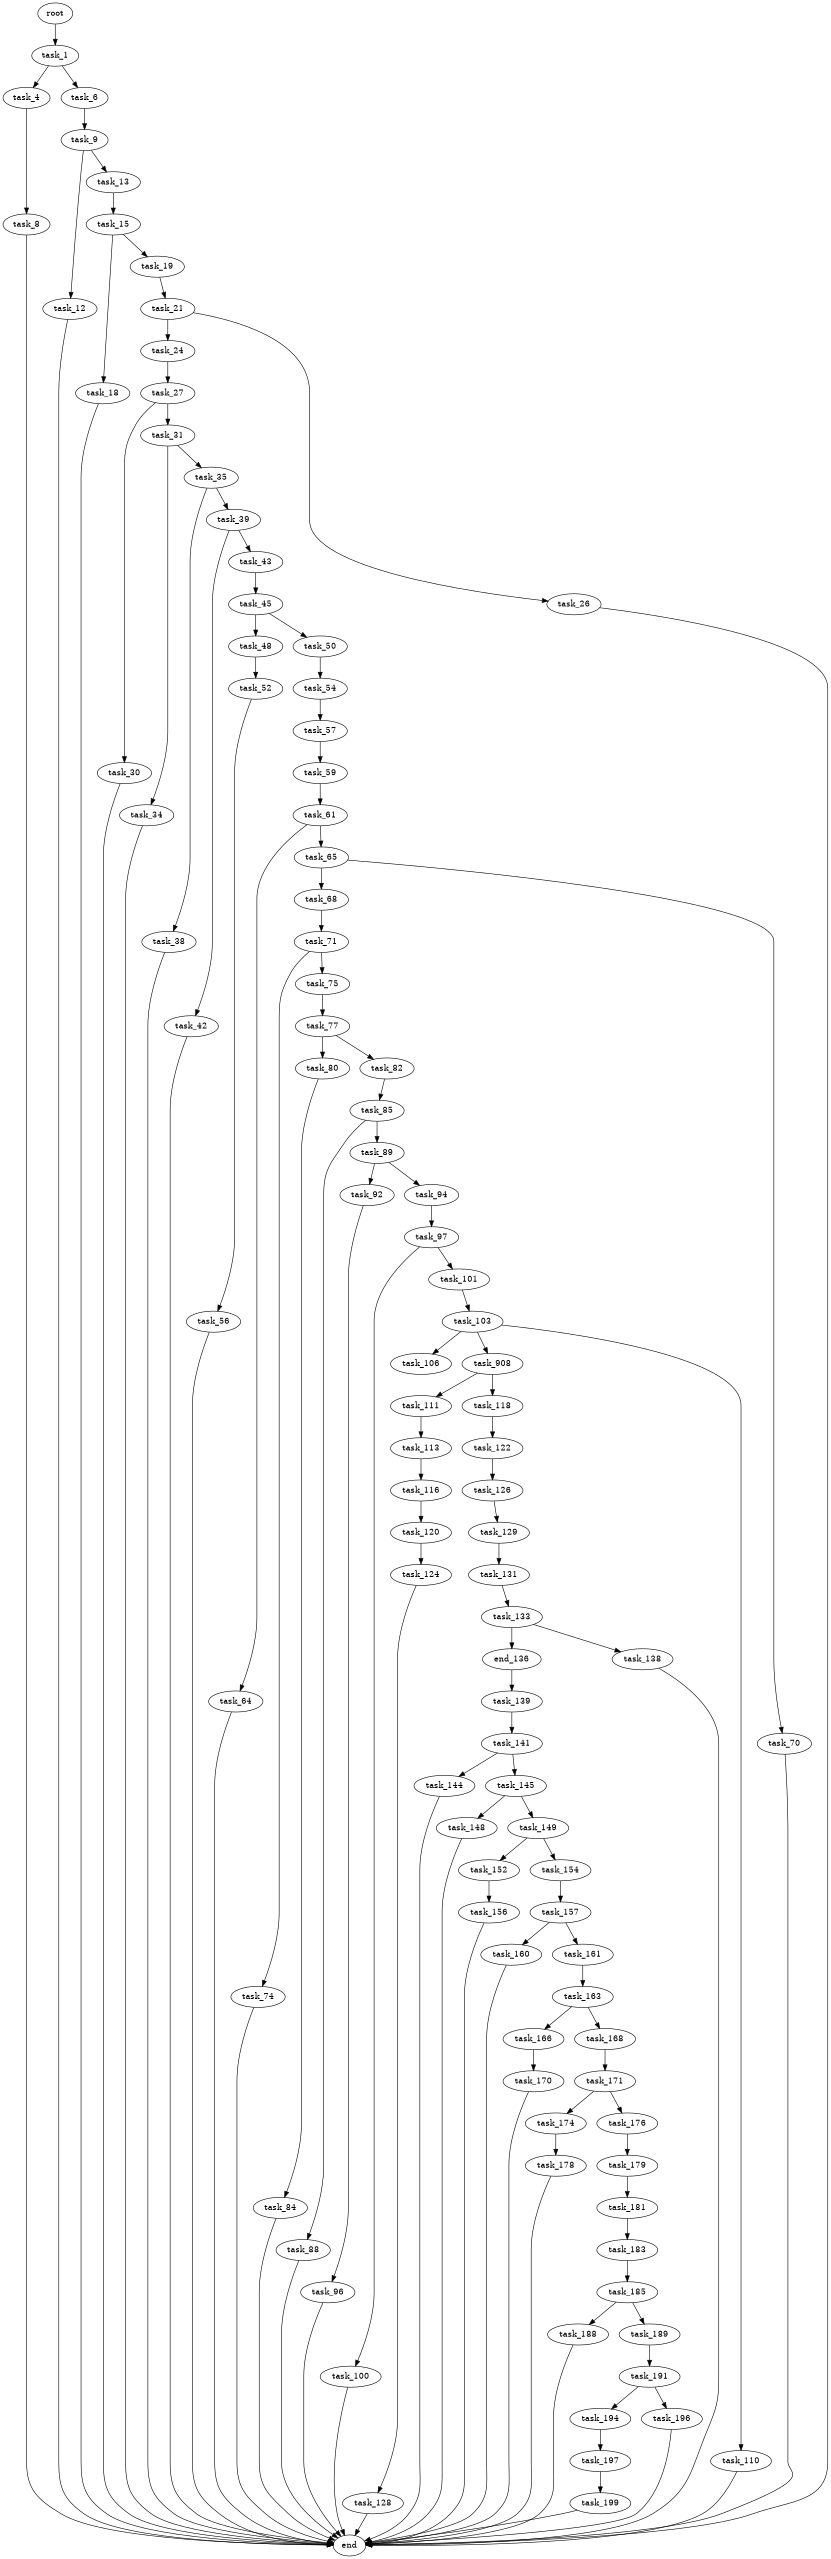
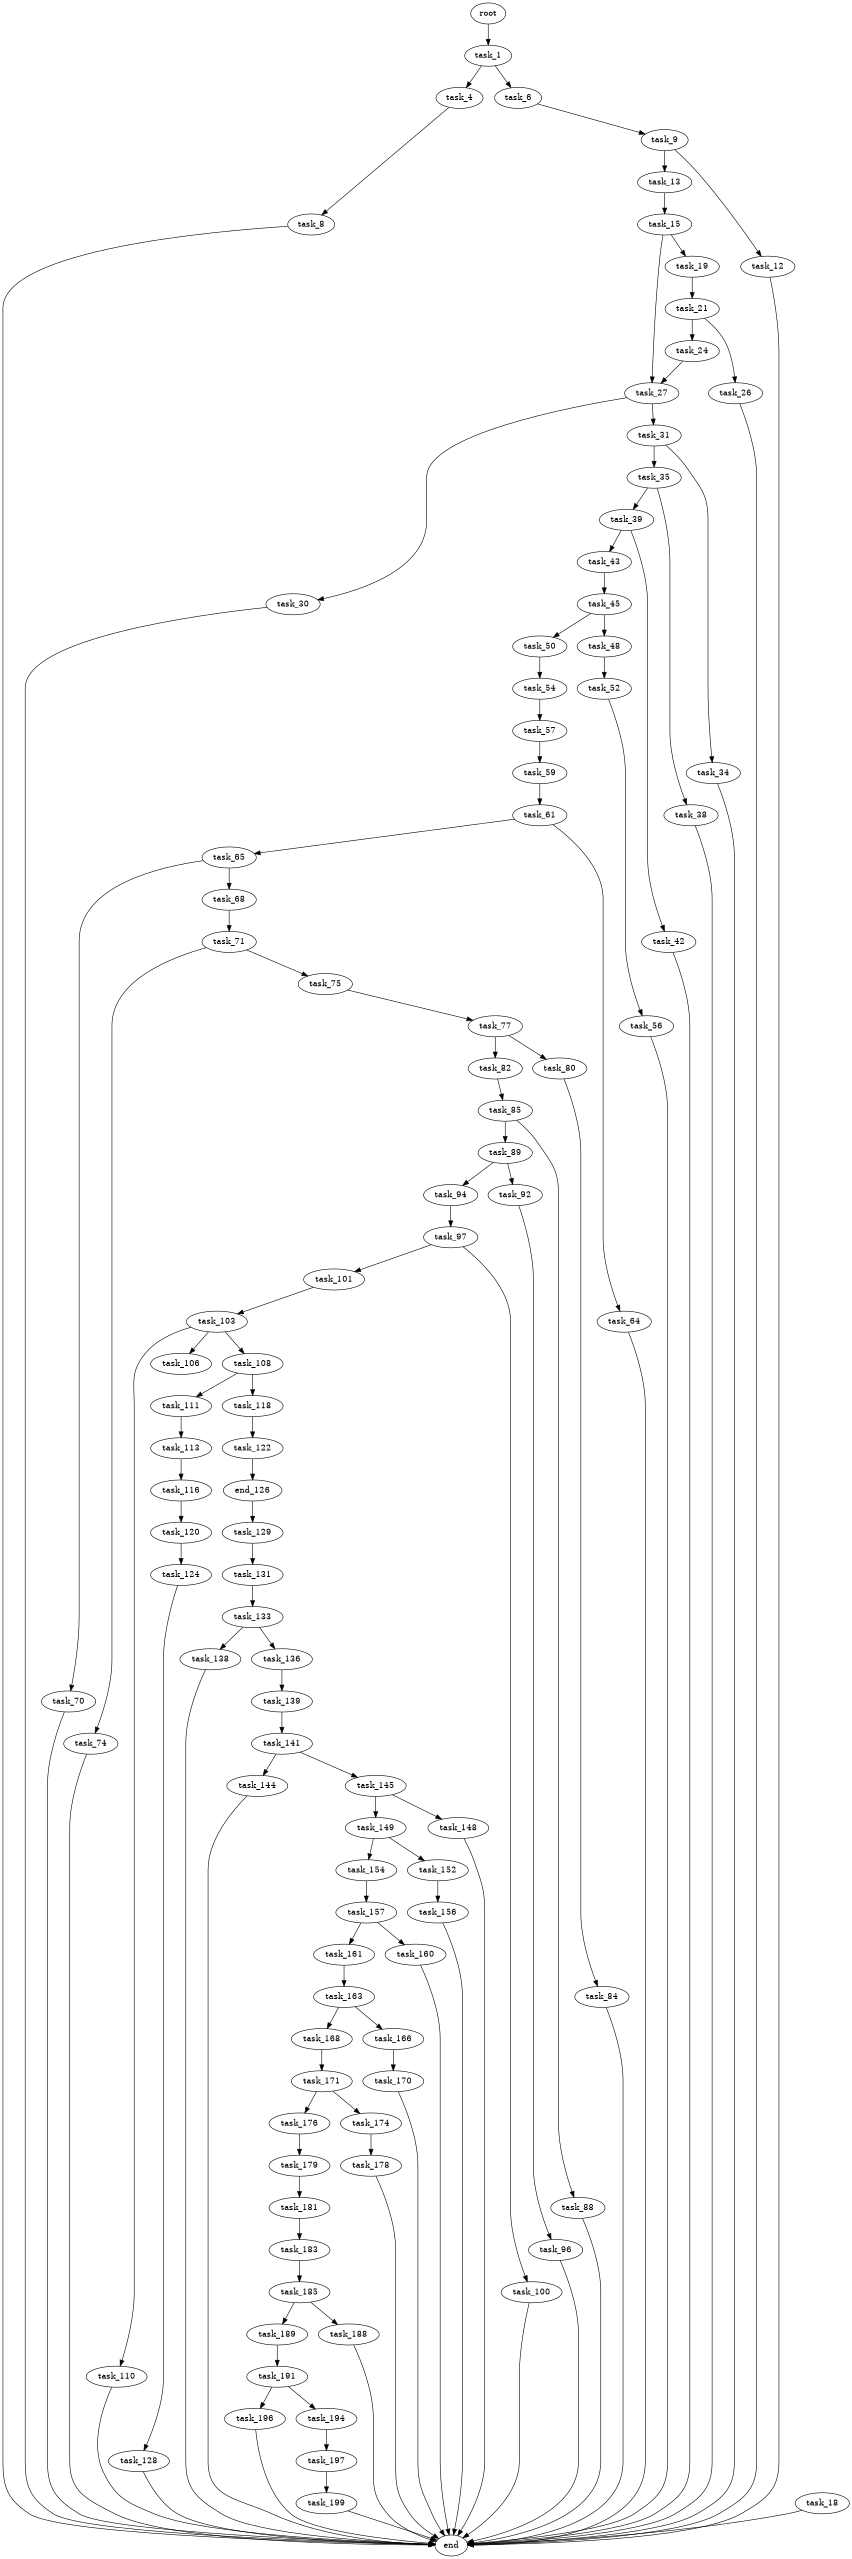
(108, 306) -> (656, 306)
(493, 1364) -> (253, 1364)
(493, 1490) -> (253, 1490)
(512, 1659) -> (282, 1659)
